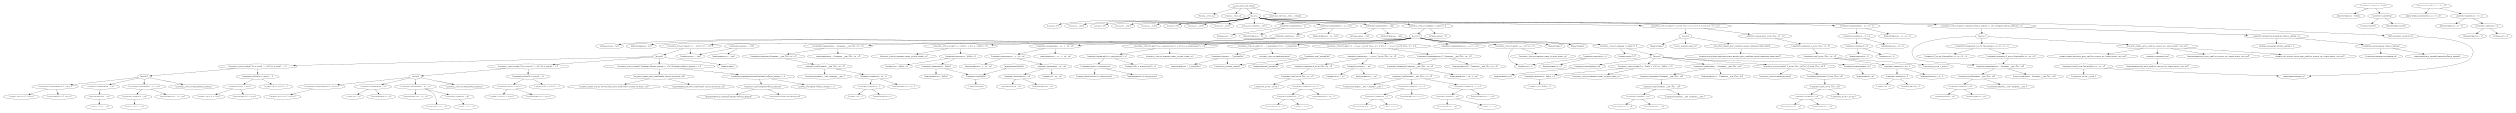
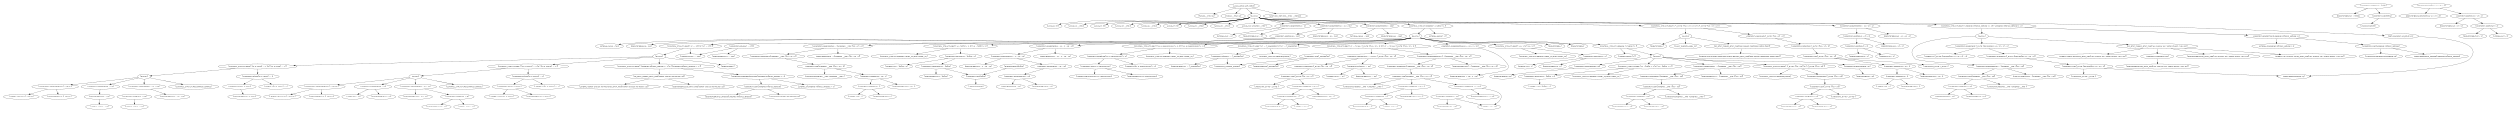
(2396, 26) -> none
(1509, 58) -> (1557, 51)
(2006, 61) -> (2047, 61)
(1437, 72) -> (1507, 64)
(1052, 77) -> none
(140, 91) -> none
(1458, 91) -> (1497, 92)
(434, 94) -> (447, 102)
(209, 97) -> none
none -> (321, 97)
